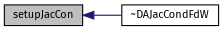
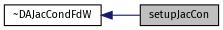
(108, 15) -> (126, 15)
